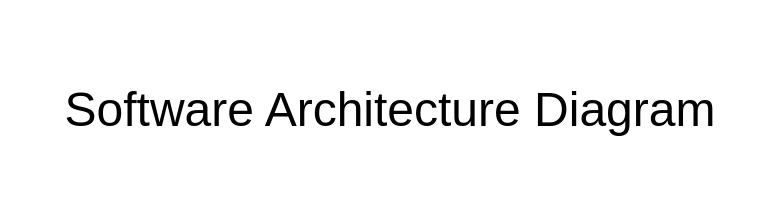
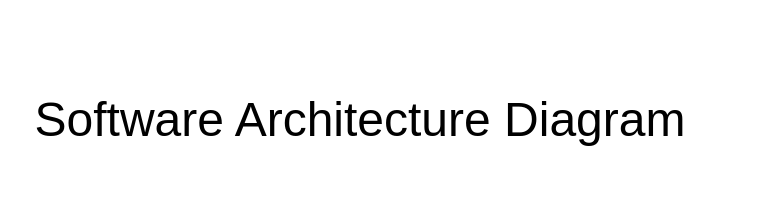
(391, 111) -> (361, 121)
